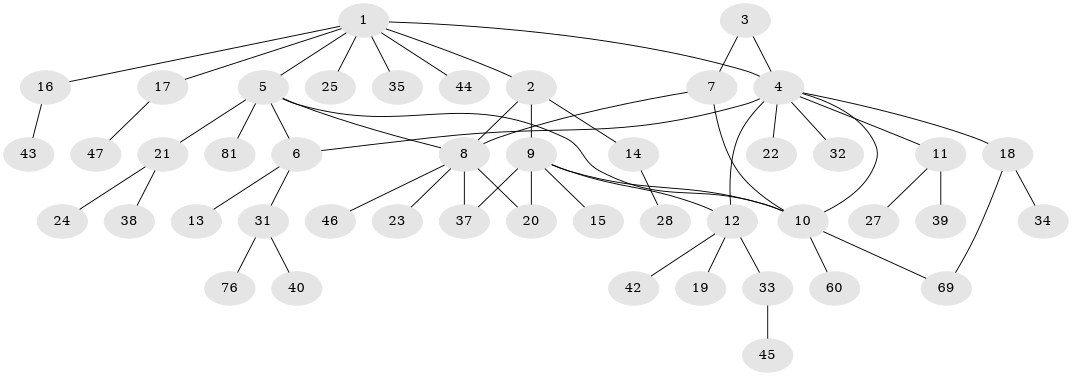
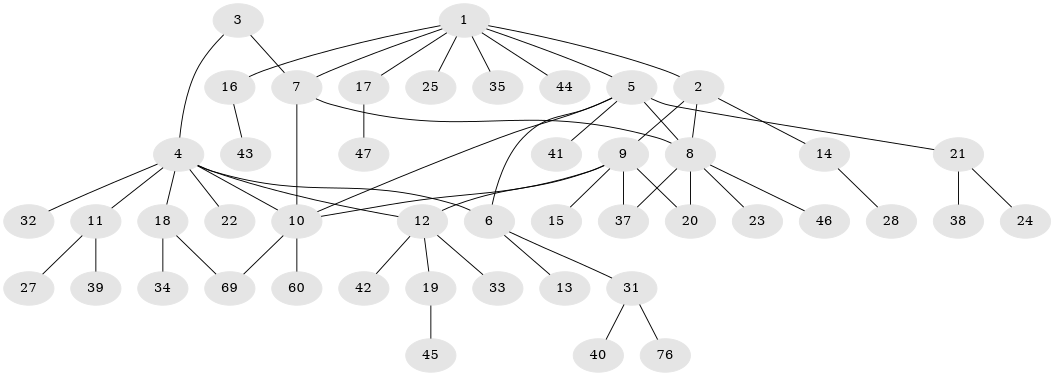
(576, 37) -> (379, 52)
(230, 154) -> (556, 154)
(768, 322) -> (431, 322)
